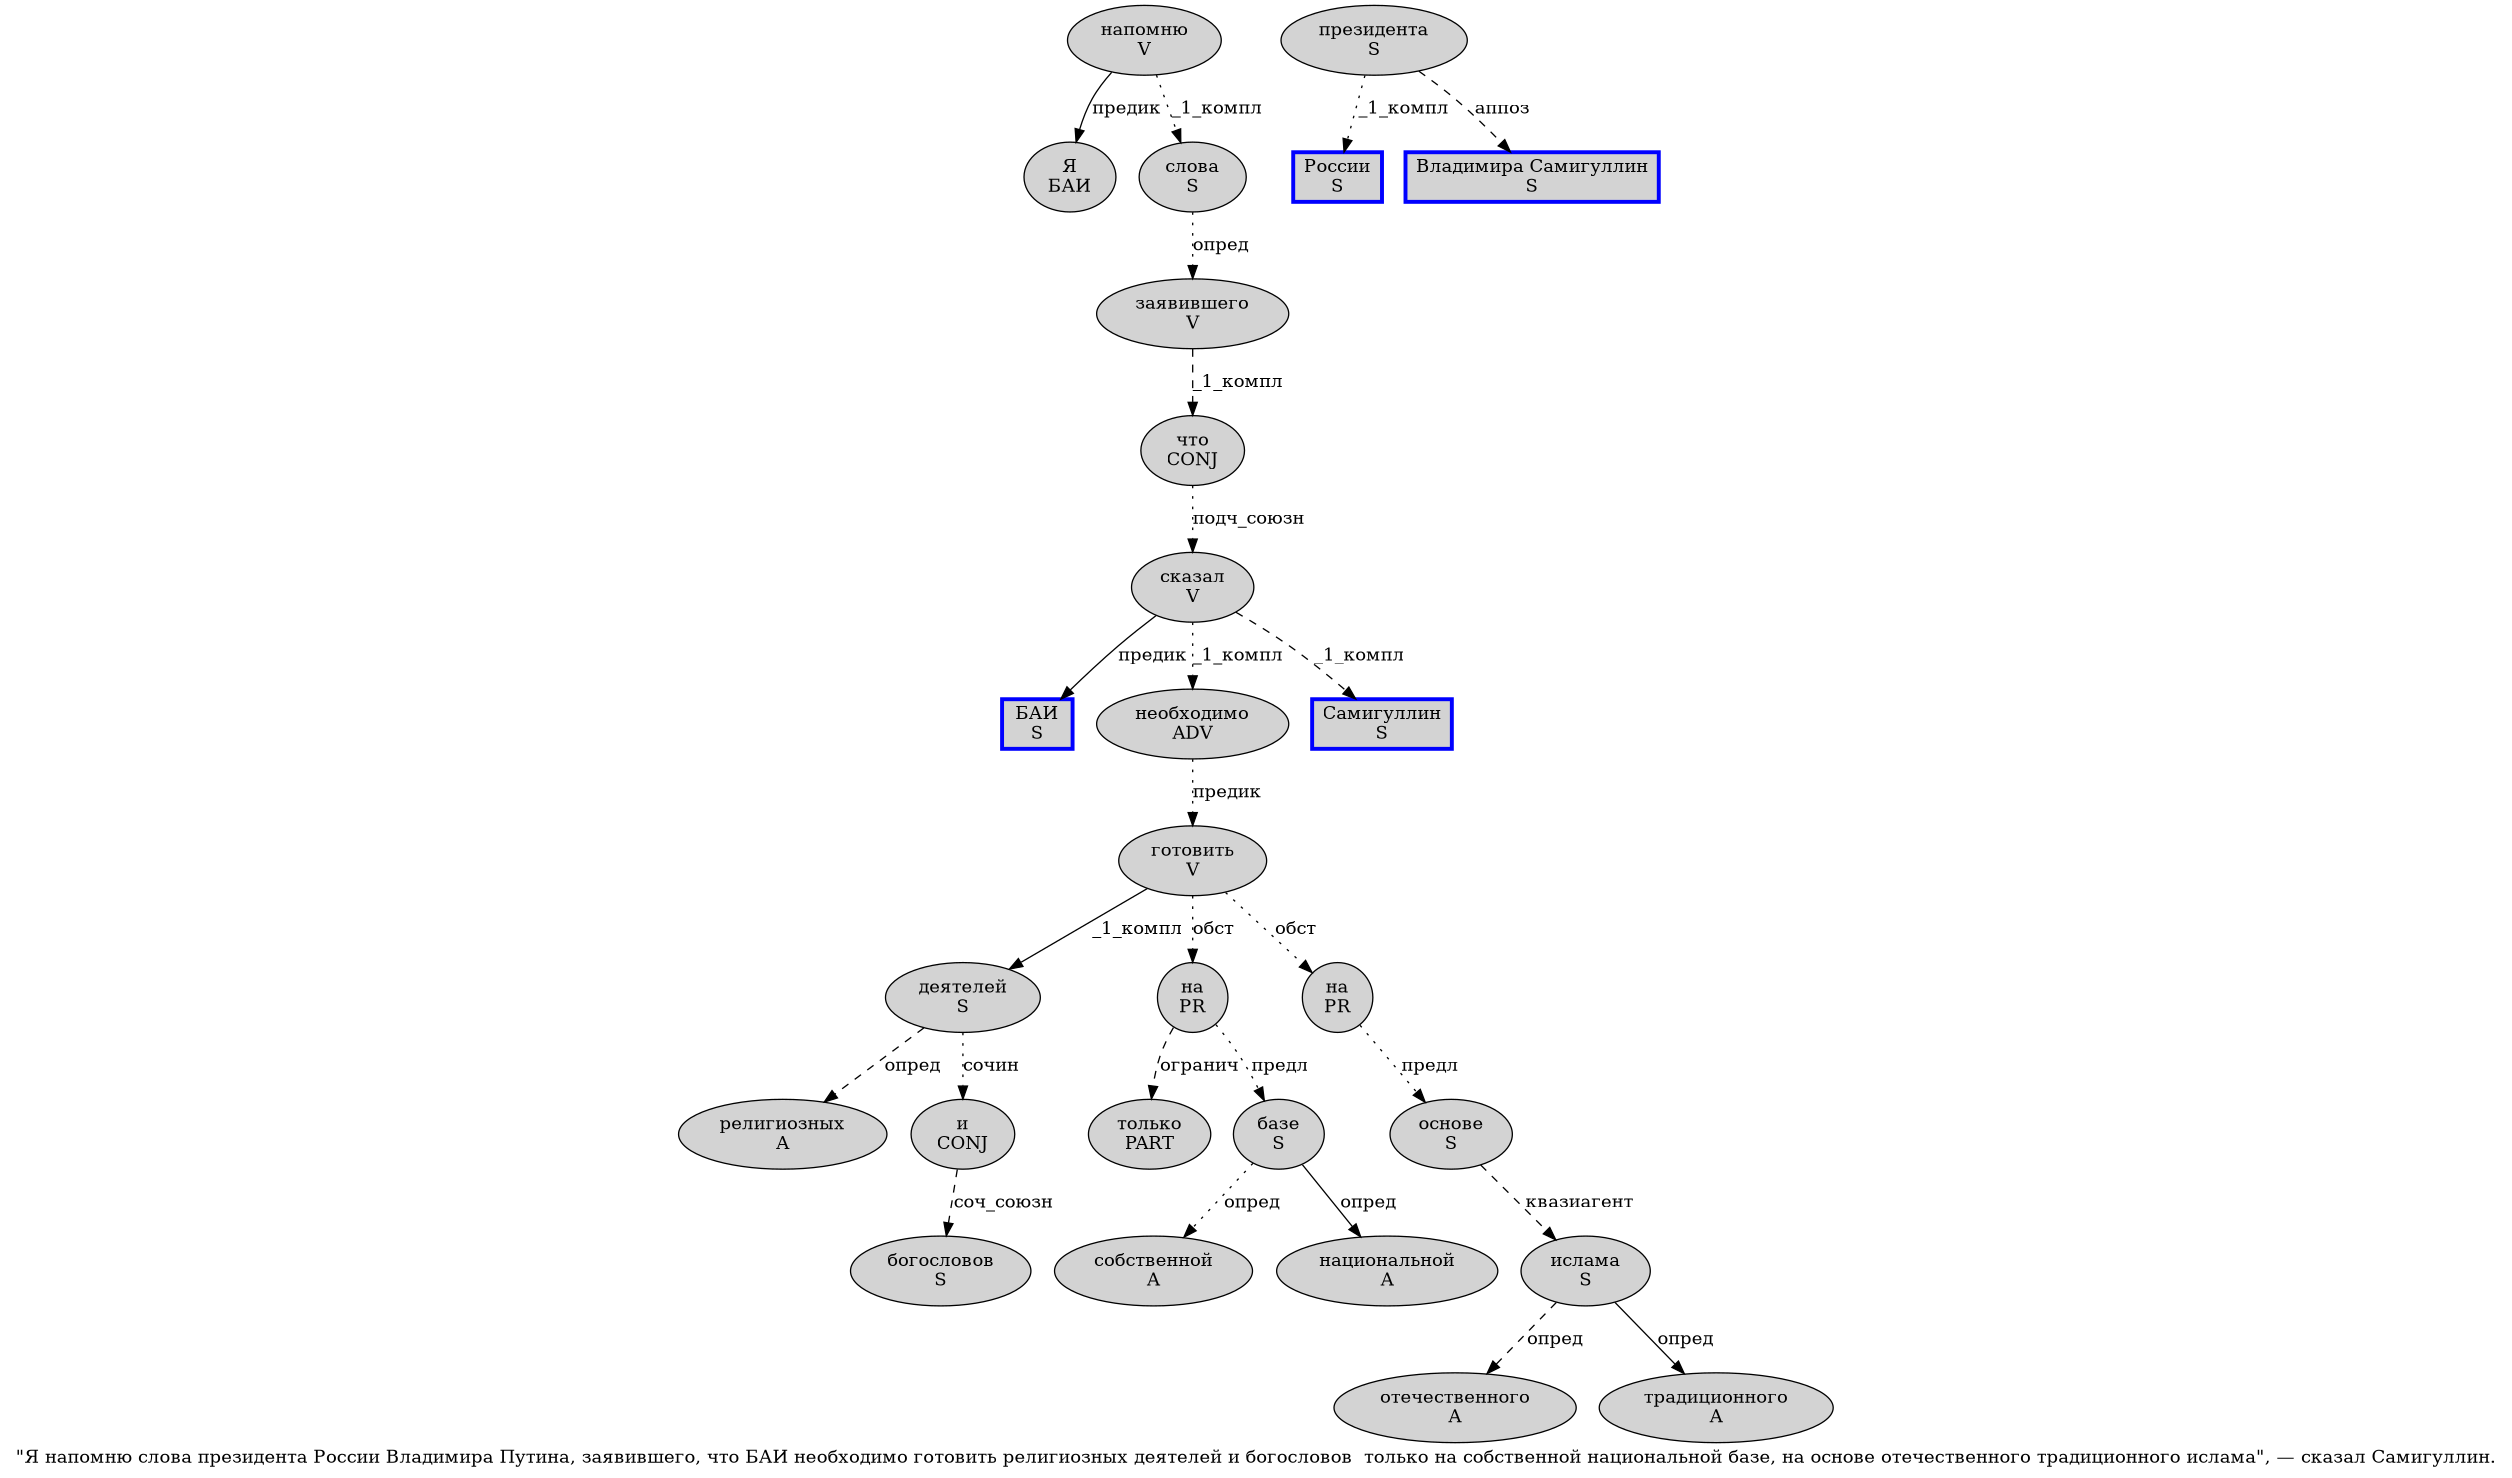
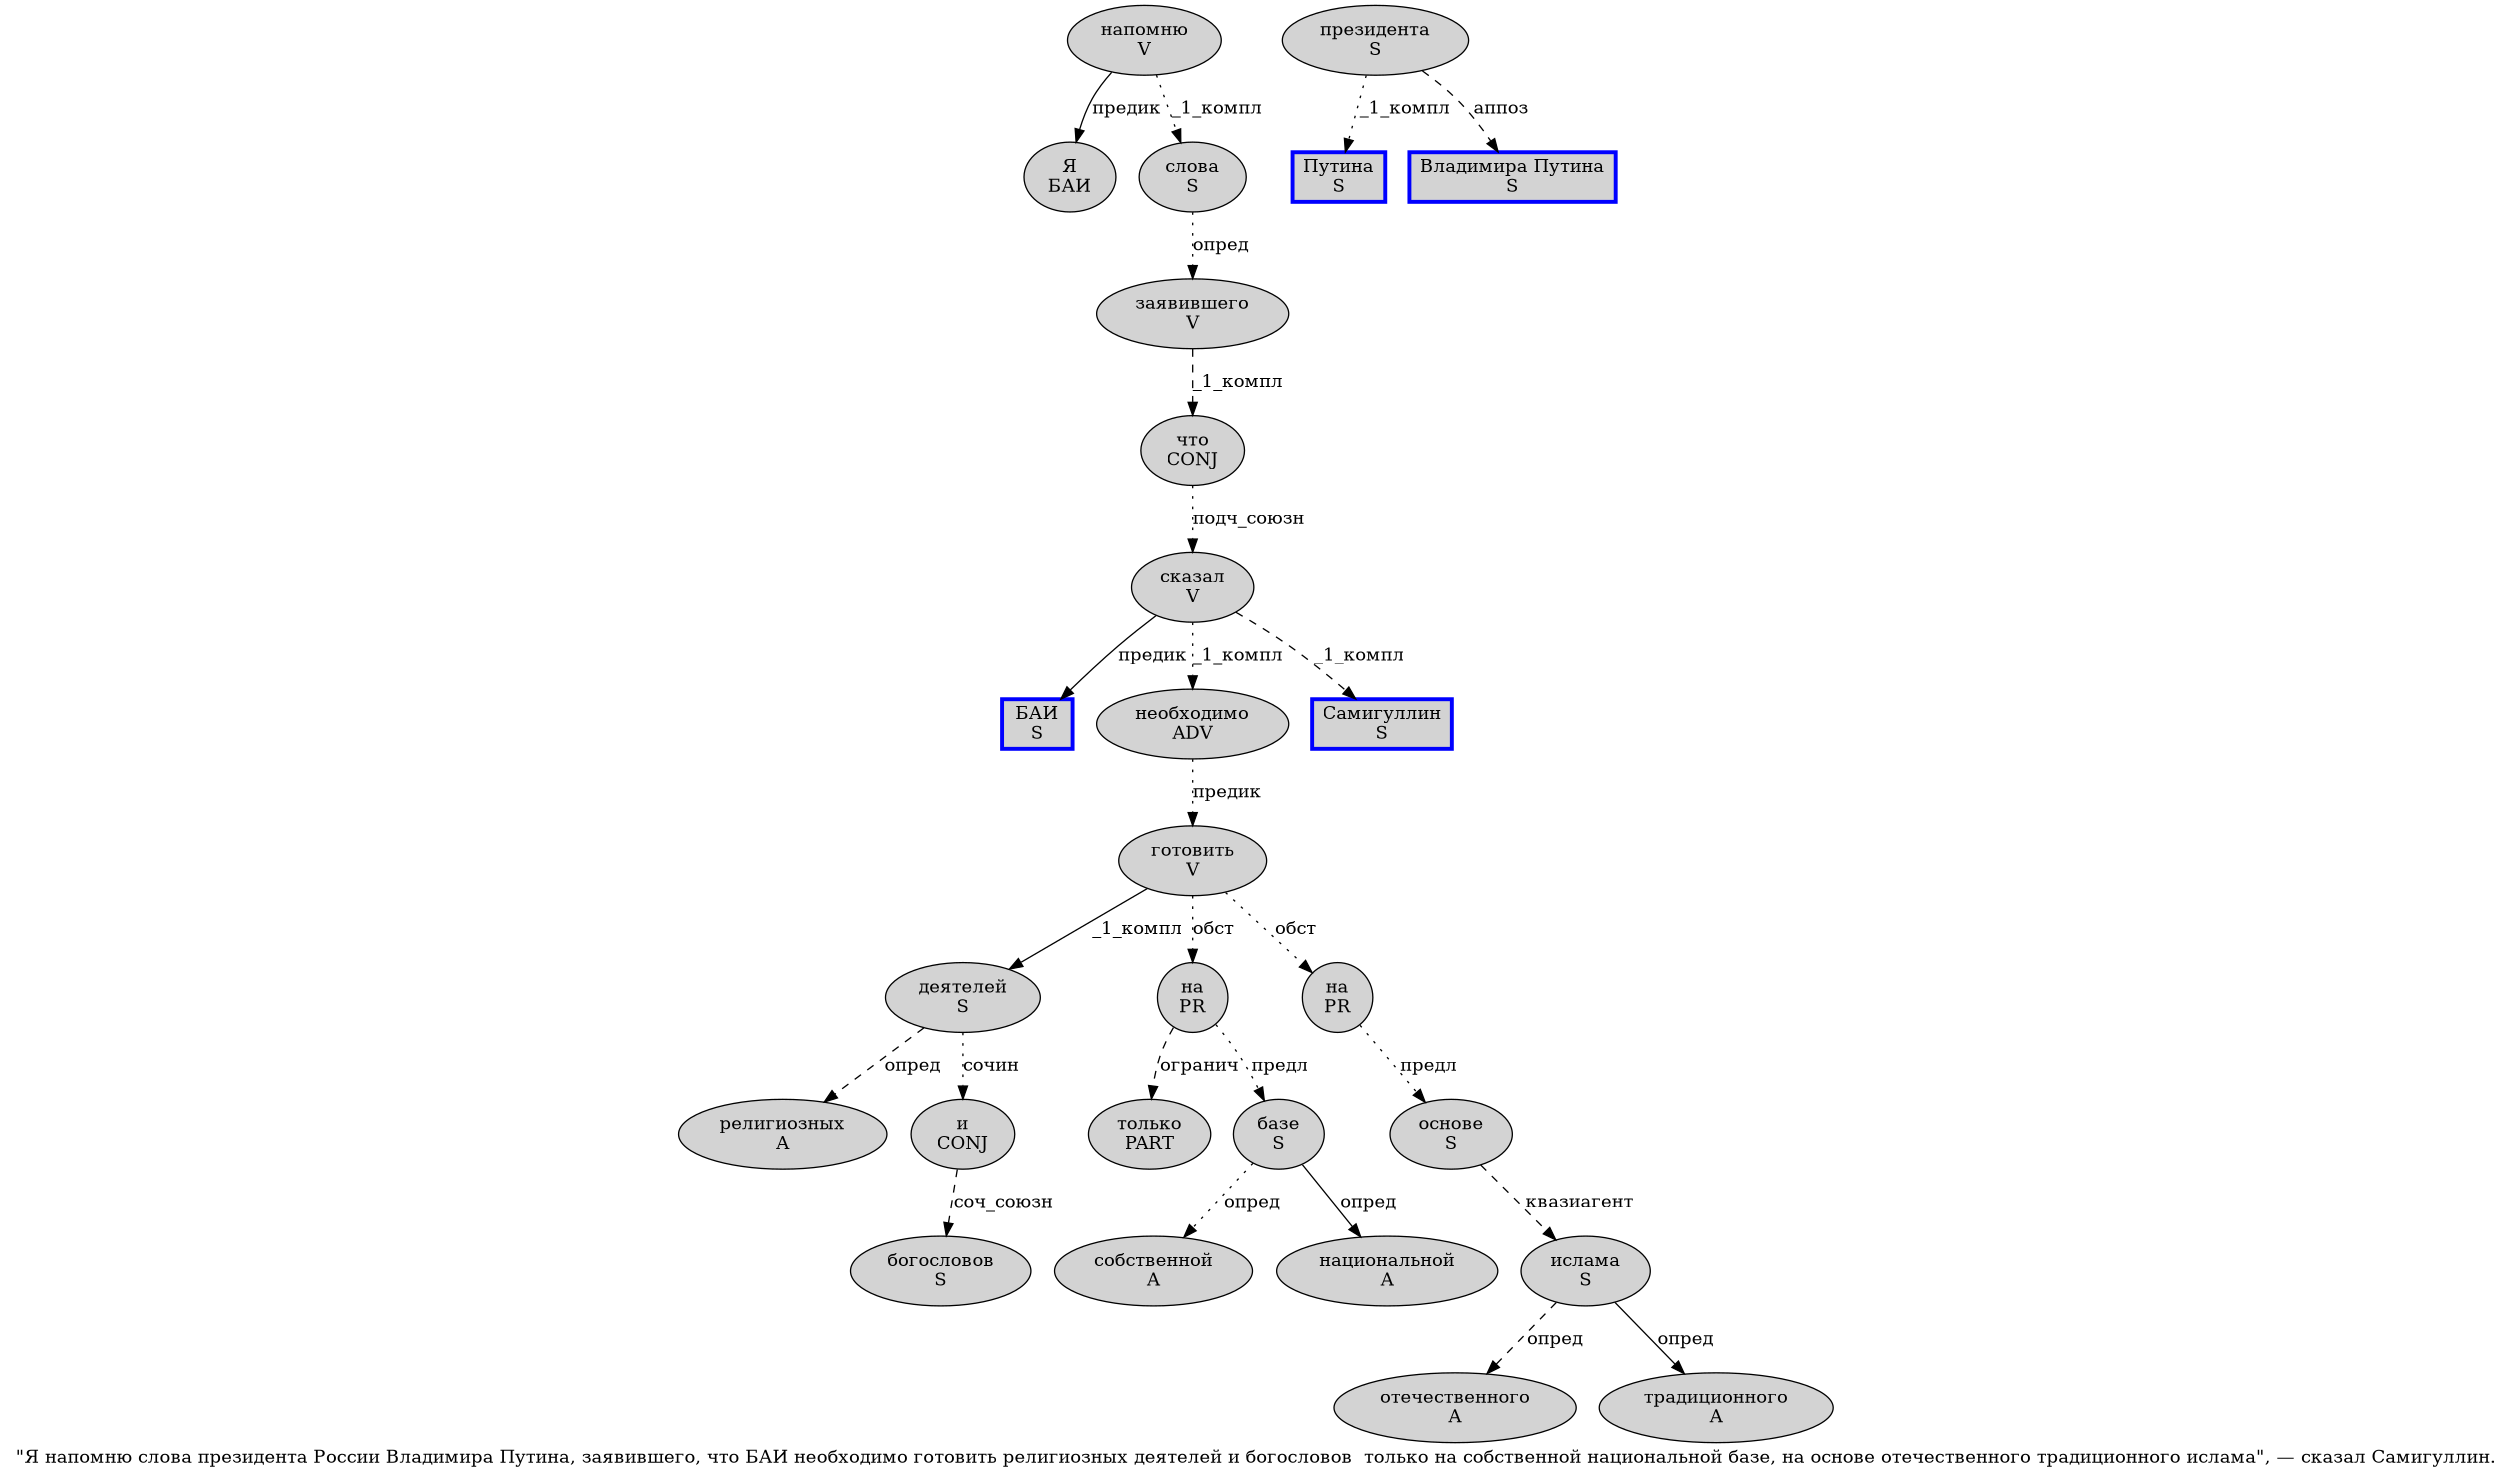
(1338, 177) -> (1339, 177)
(1532, 177) -> (1513, 177)
